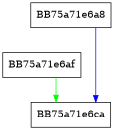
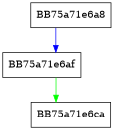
(96, 62) -> (56, 37)
